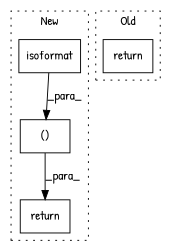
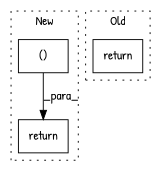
(50, 56) -> none
